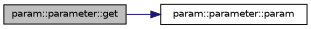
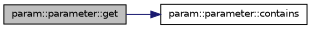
(234, 14) -> (234, 14)
